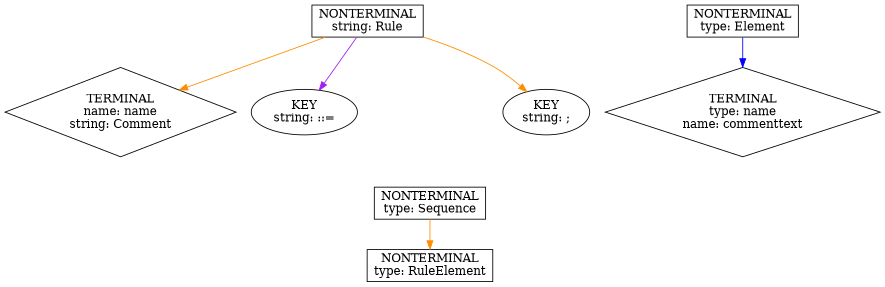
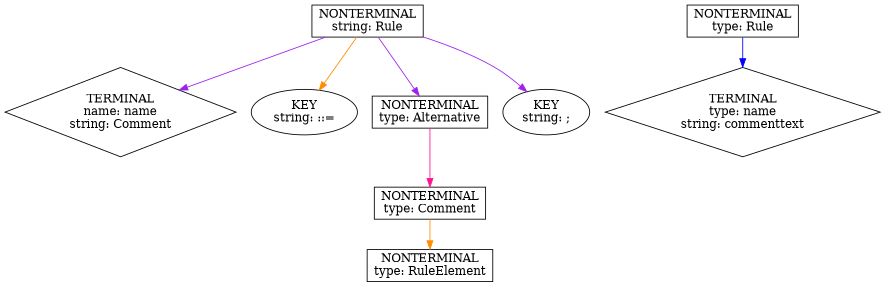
(743, 21) -> (743, 21)
(474, 57) -> (474, 57)
(340, 60) -> (340, 60)
(256, 62) -> (256, 62)
none -> (430, 112)
(743, 112) -> (743, 112)
(430, 203) -> (430, 203)
